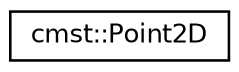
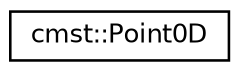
(120, 36) -> (120, 36)
